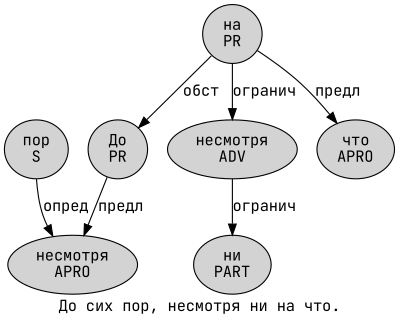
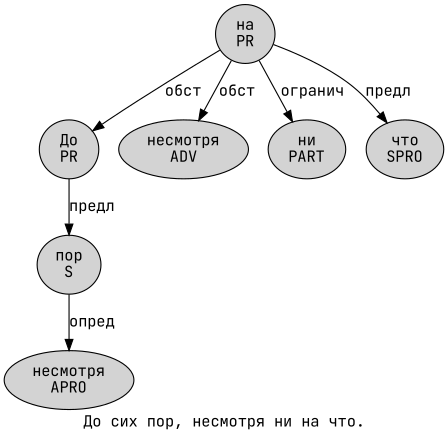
(264, 92) -> (238, 92)
(356, 149) -> (405, 149)
(98, 201) -> (69, 201)
(232, 201) -> (273, 86)
